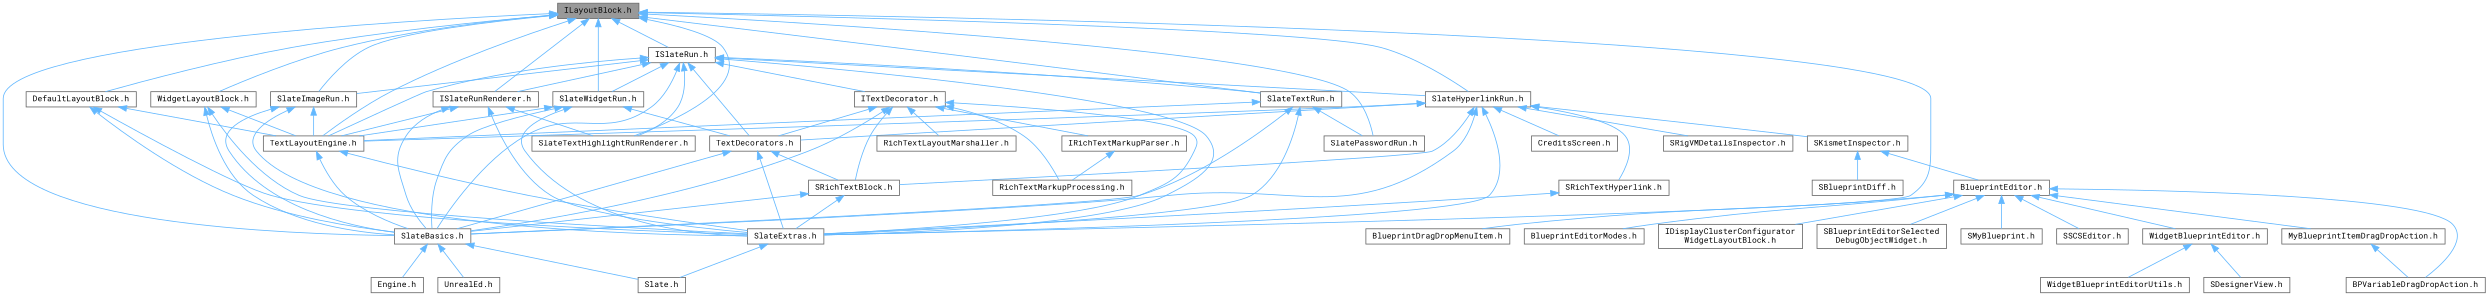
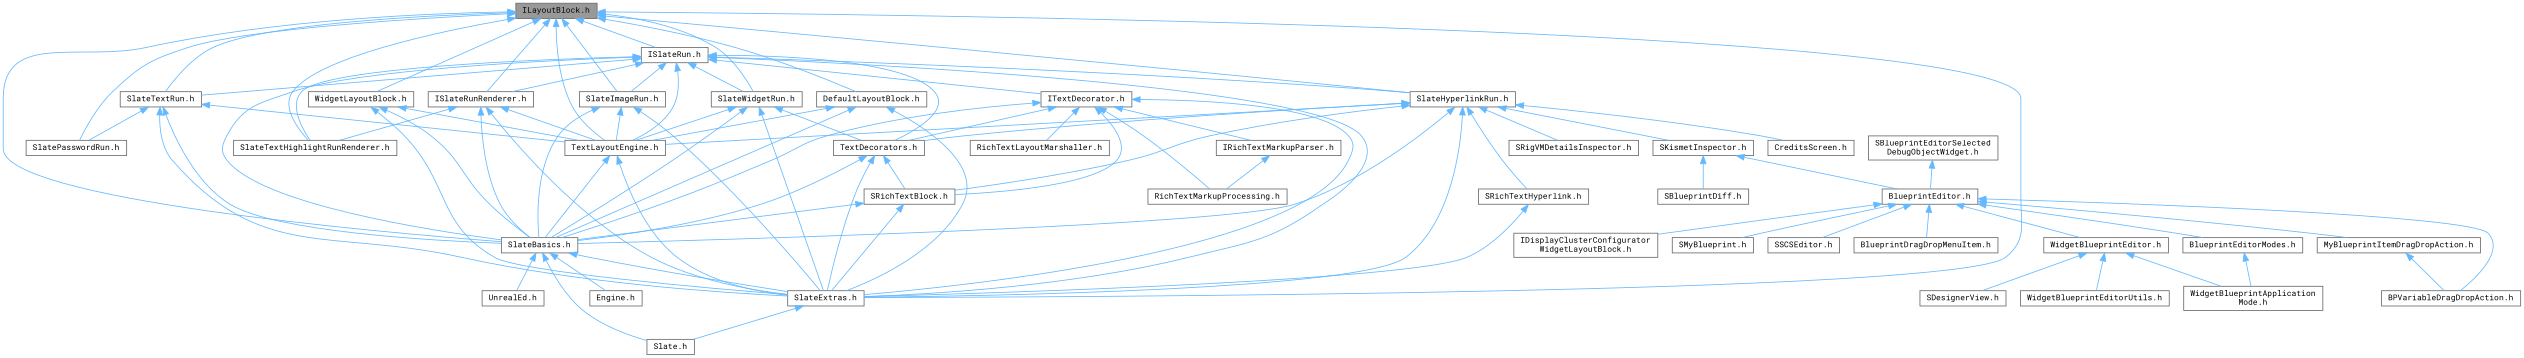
(1944, 211) -> (1931, 179)
none -> (671, 272)
none -> (2253, 298)
